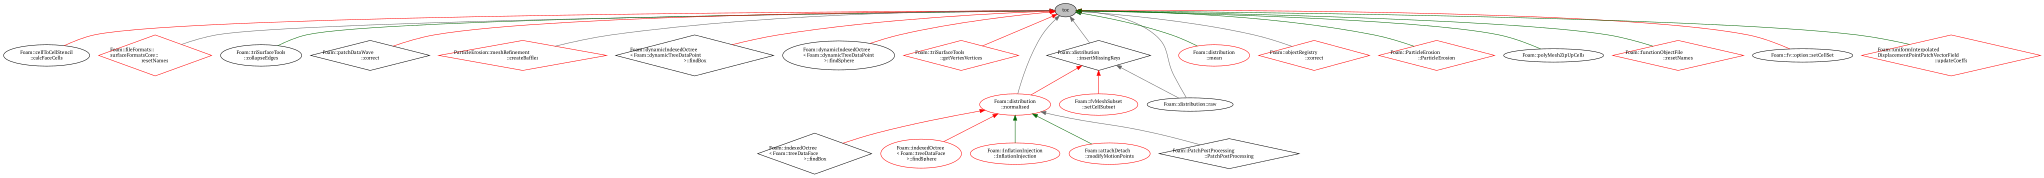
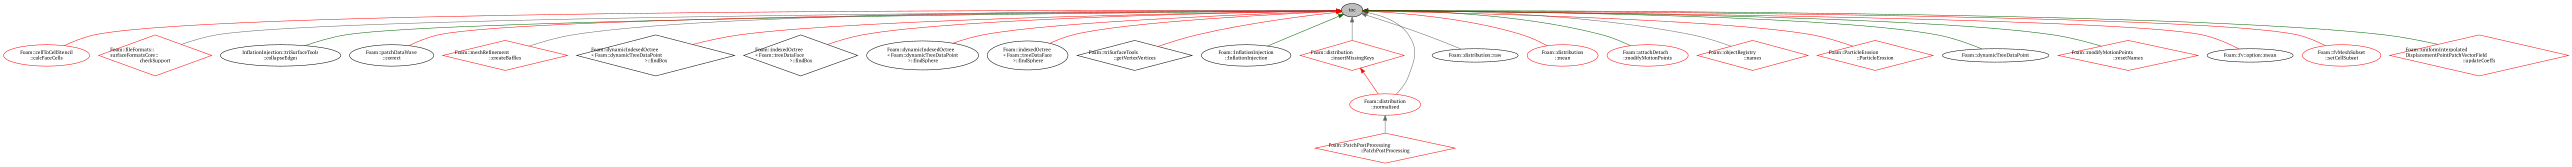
(1266, 20) -> (1611, 19)
(1152, 29) -> (1459, 21)
(47, 55) -> (47, 55)
(155, 55) -> (155, 55)
(261, 55) -> (281, 55)
(370, 55) -> (392, 55)
(523, 55) -> (505, 55)
(961, 55) -> (1135, 55)
(1099, 55) -> (1352, 55)
(1314, 55) -> (1753, 55)
(1554, 55) -> (1996, 55)
(1678, 55) -> (2128, 55)
(1803, 55) -> (2250, 55)
(1150, 83) -> none
(1099, 85) -> (1848, 15)
(911, 125) -> (1004, 22)
(969, 129) -> (1185, 21)
(1064, 130) -> (1508, 18)
(1015, 132) -> (1303, 31)
(921, 154) -> (1028, 55)
(1015, 154) -> (1246, 55)
(1229, 154) -> (1385, 148)
